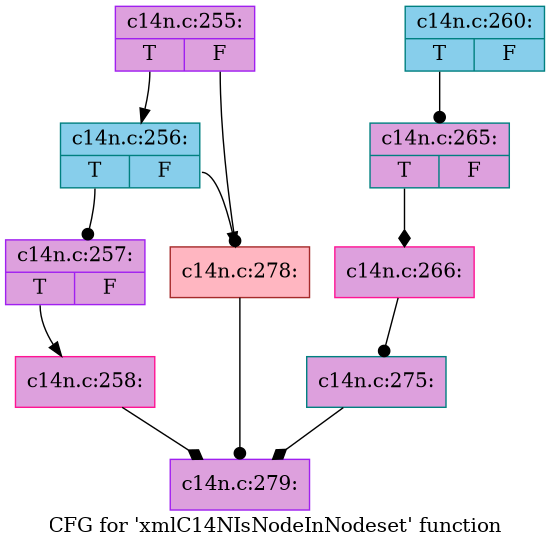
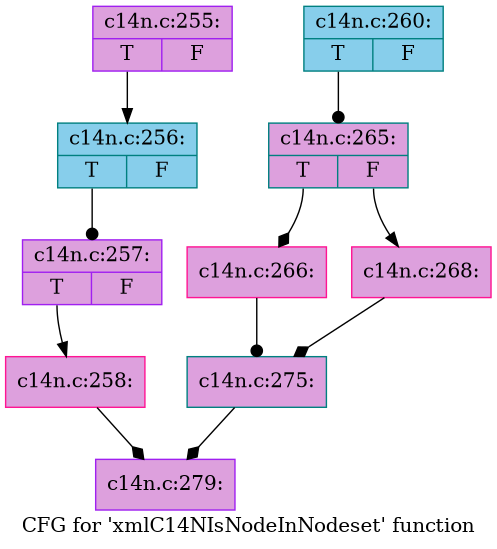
(240, 272) -> none
none -> (421, 272)
